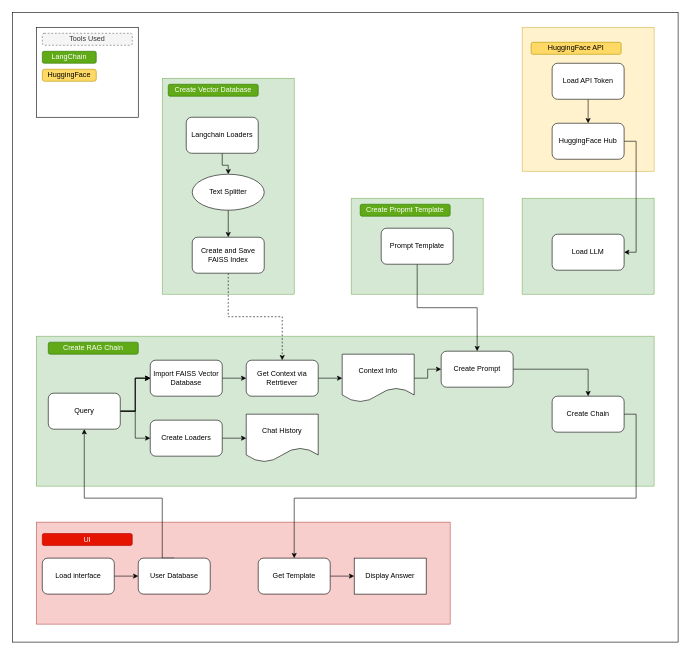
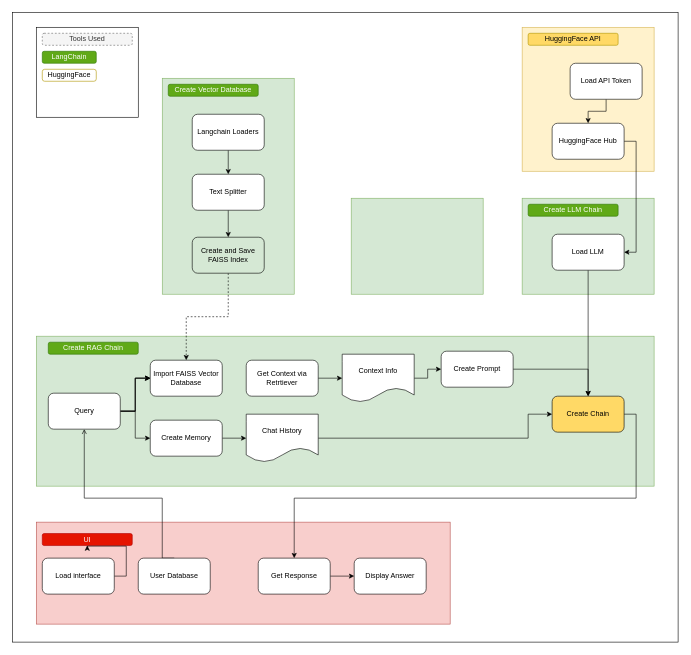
(576, 48) -> (573, 39)
(69, 75) -> (69, 75)
(588, 81) -> (606, 81)
(222, 135) -> (228, 132)
(228, 192) -> (228, 192)
(405, 210) -> none
none -> (573, 210)
(417, 246) -> none
(228, 255) -> (228, 255)
(446, 308) -> none
(255, 317) -> (207, 317)
none -> (588, 318)
(240, 378) -> none
none -> (528, 414)
(588, 414) -> (588, 414)
(84, 434) -> (84, 433)
(186, 438) -> (186, 438)
(132, 576) -> (87, 546)
(294, 576) -> (294, 576)
(390, 576) -> (390, 576)
